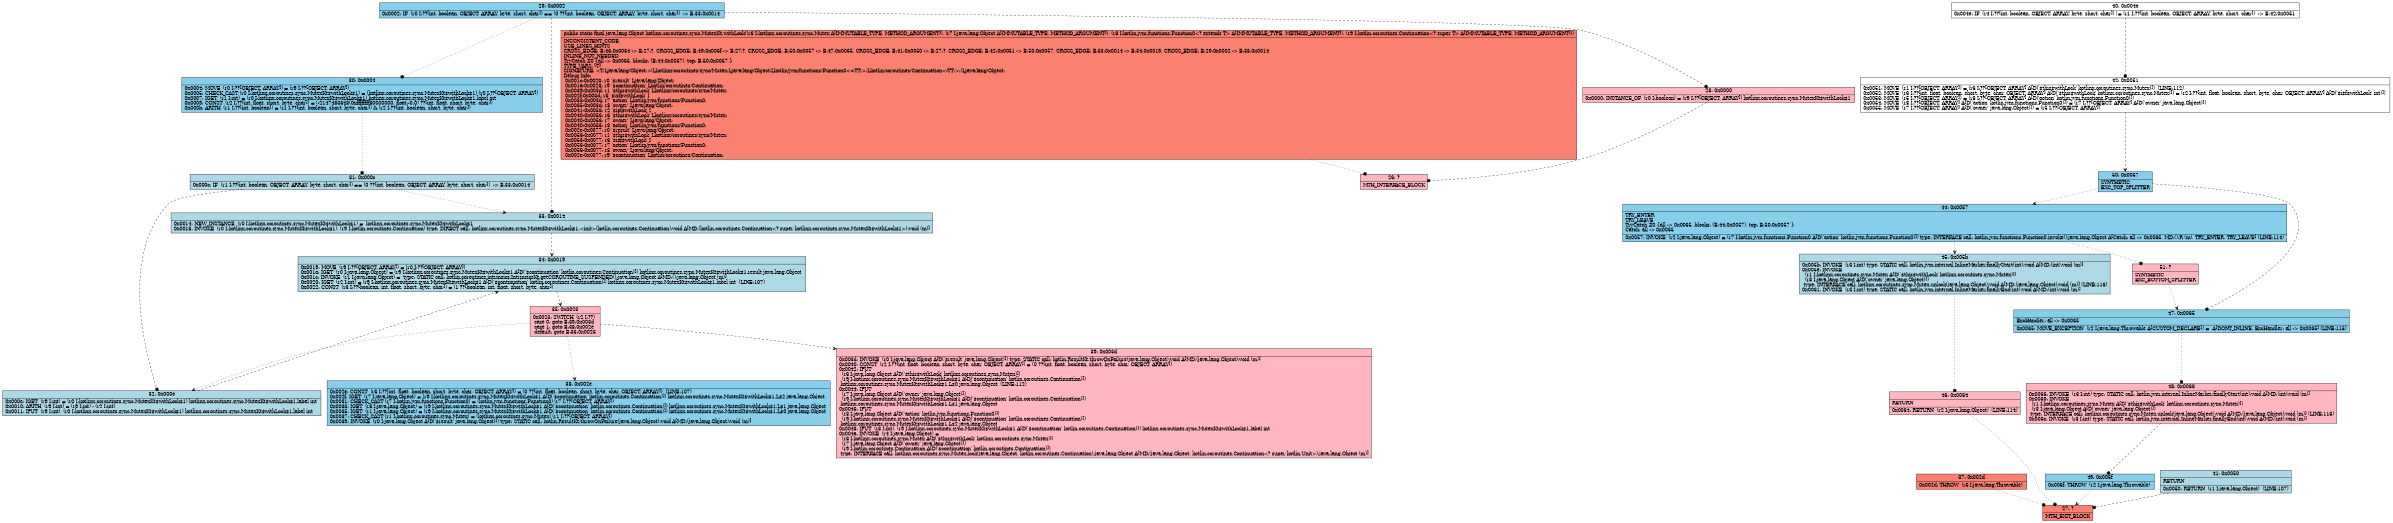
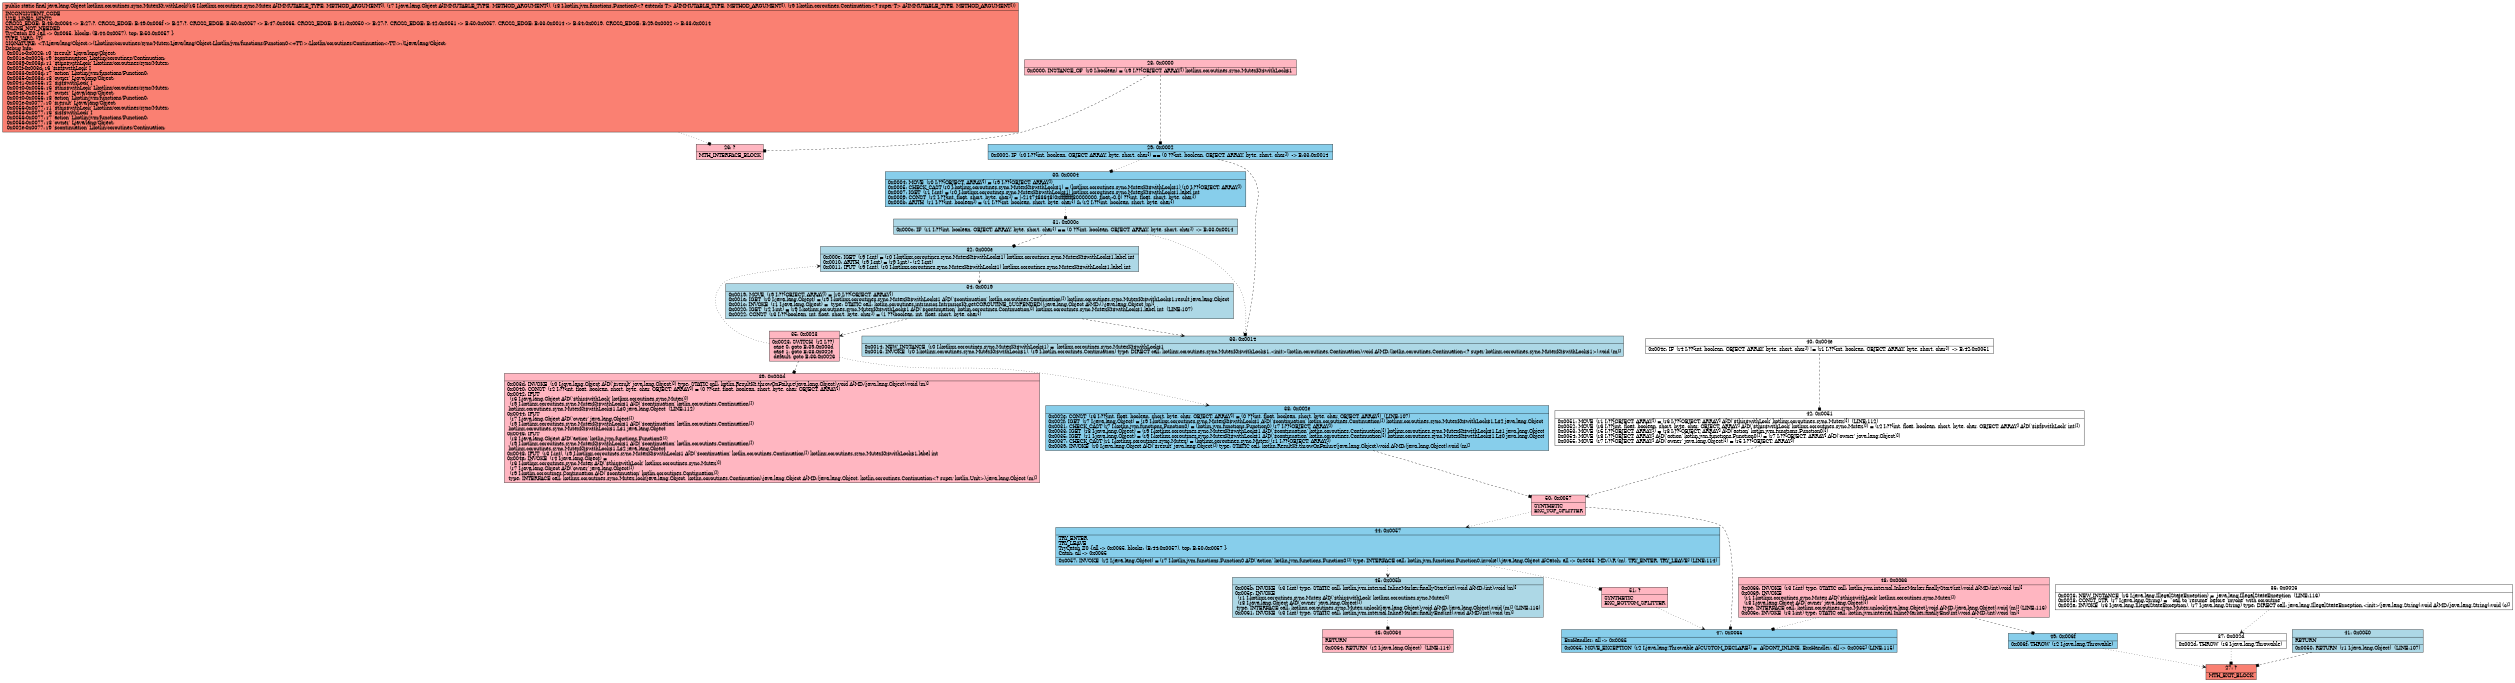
(1221, 18) -> (1160, 108)
(2125, 182) -> (1558, 505)
(552, 243) -> (1132, 327)
(717, 334) -> (797, 366)
(2182, 356) -> (1797, 623)
(2016, 455) -> none
none -> (1451, 473)
(1972, 482) -> (2231, 641)
none -> (2284, 597)
